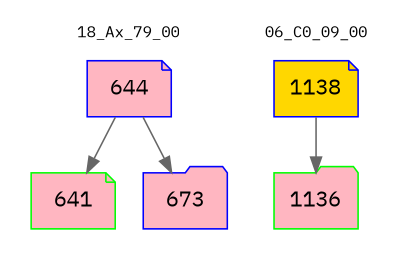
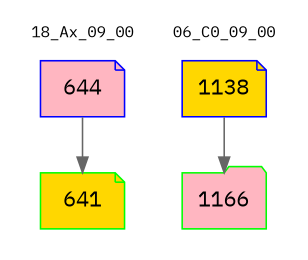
(129, 33) -> (83, 33)
(73, 201) -> (83, 201)
(185, 201) -> none
(316, 201) -> (224, 201)
